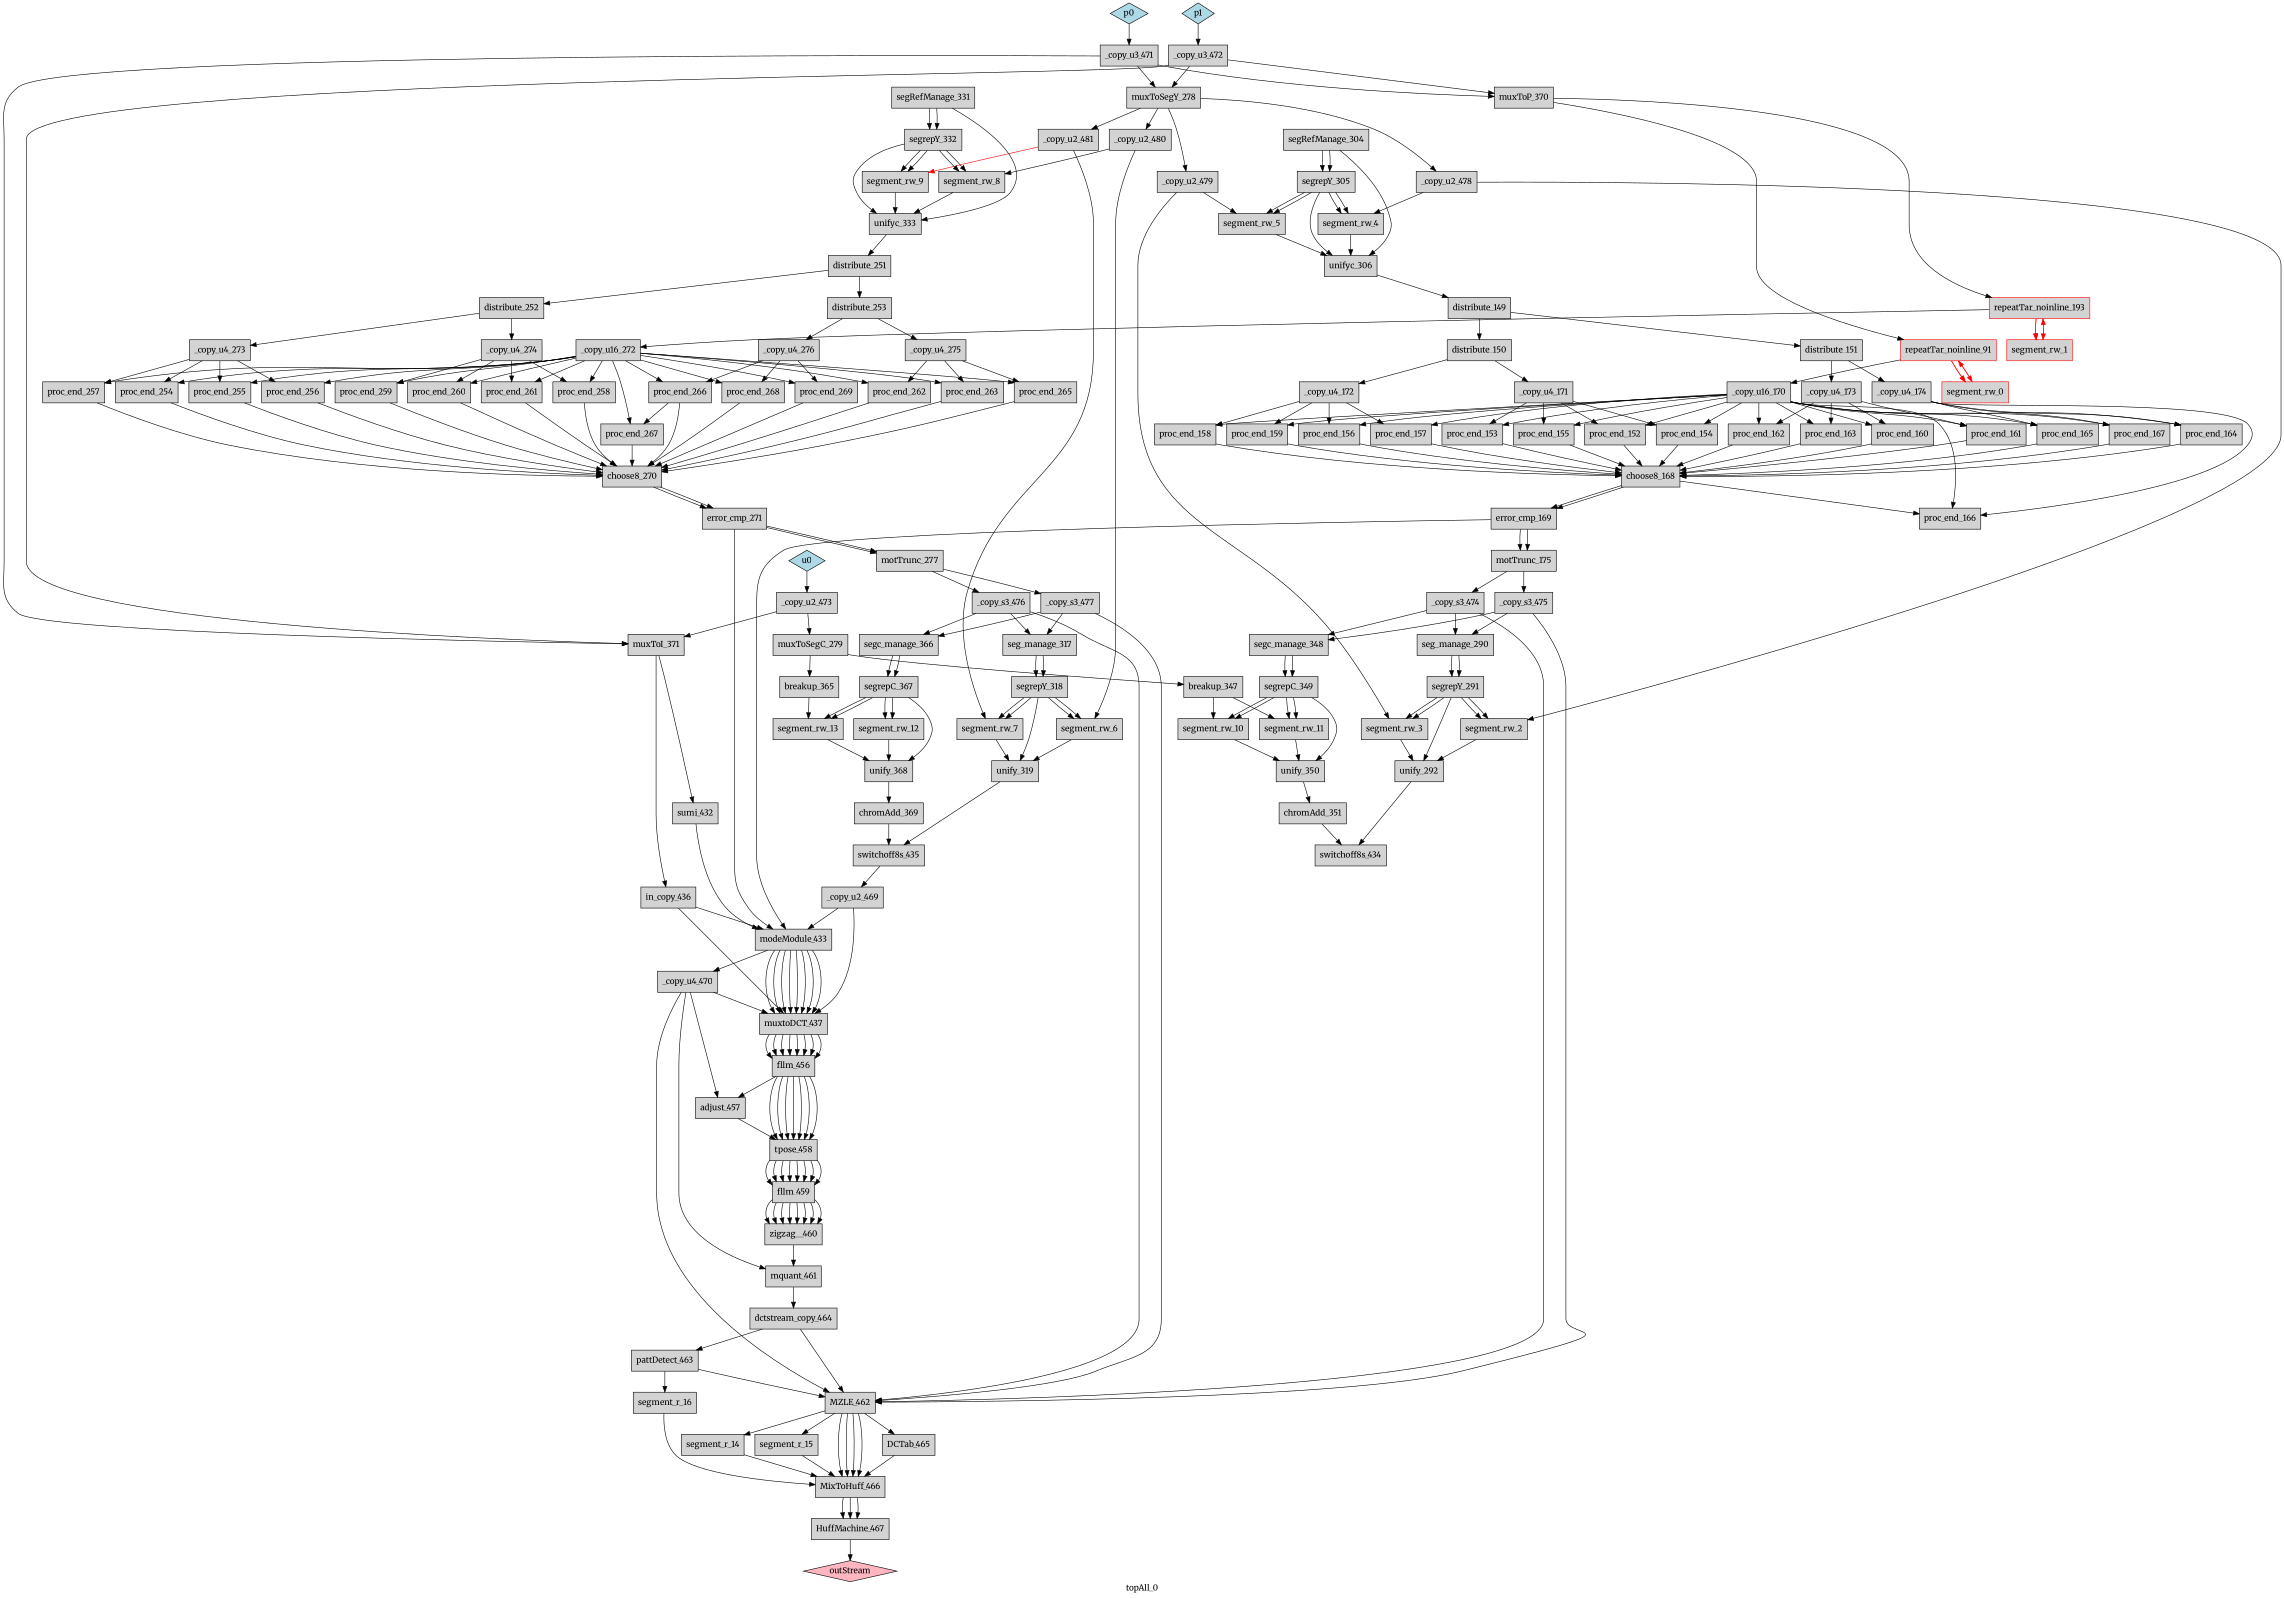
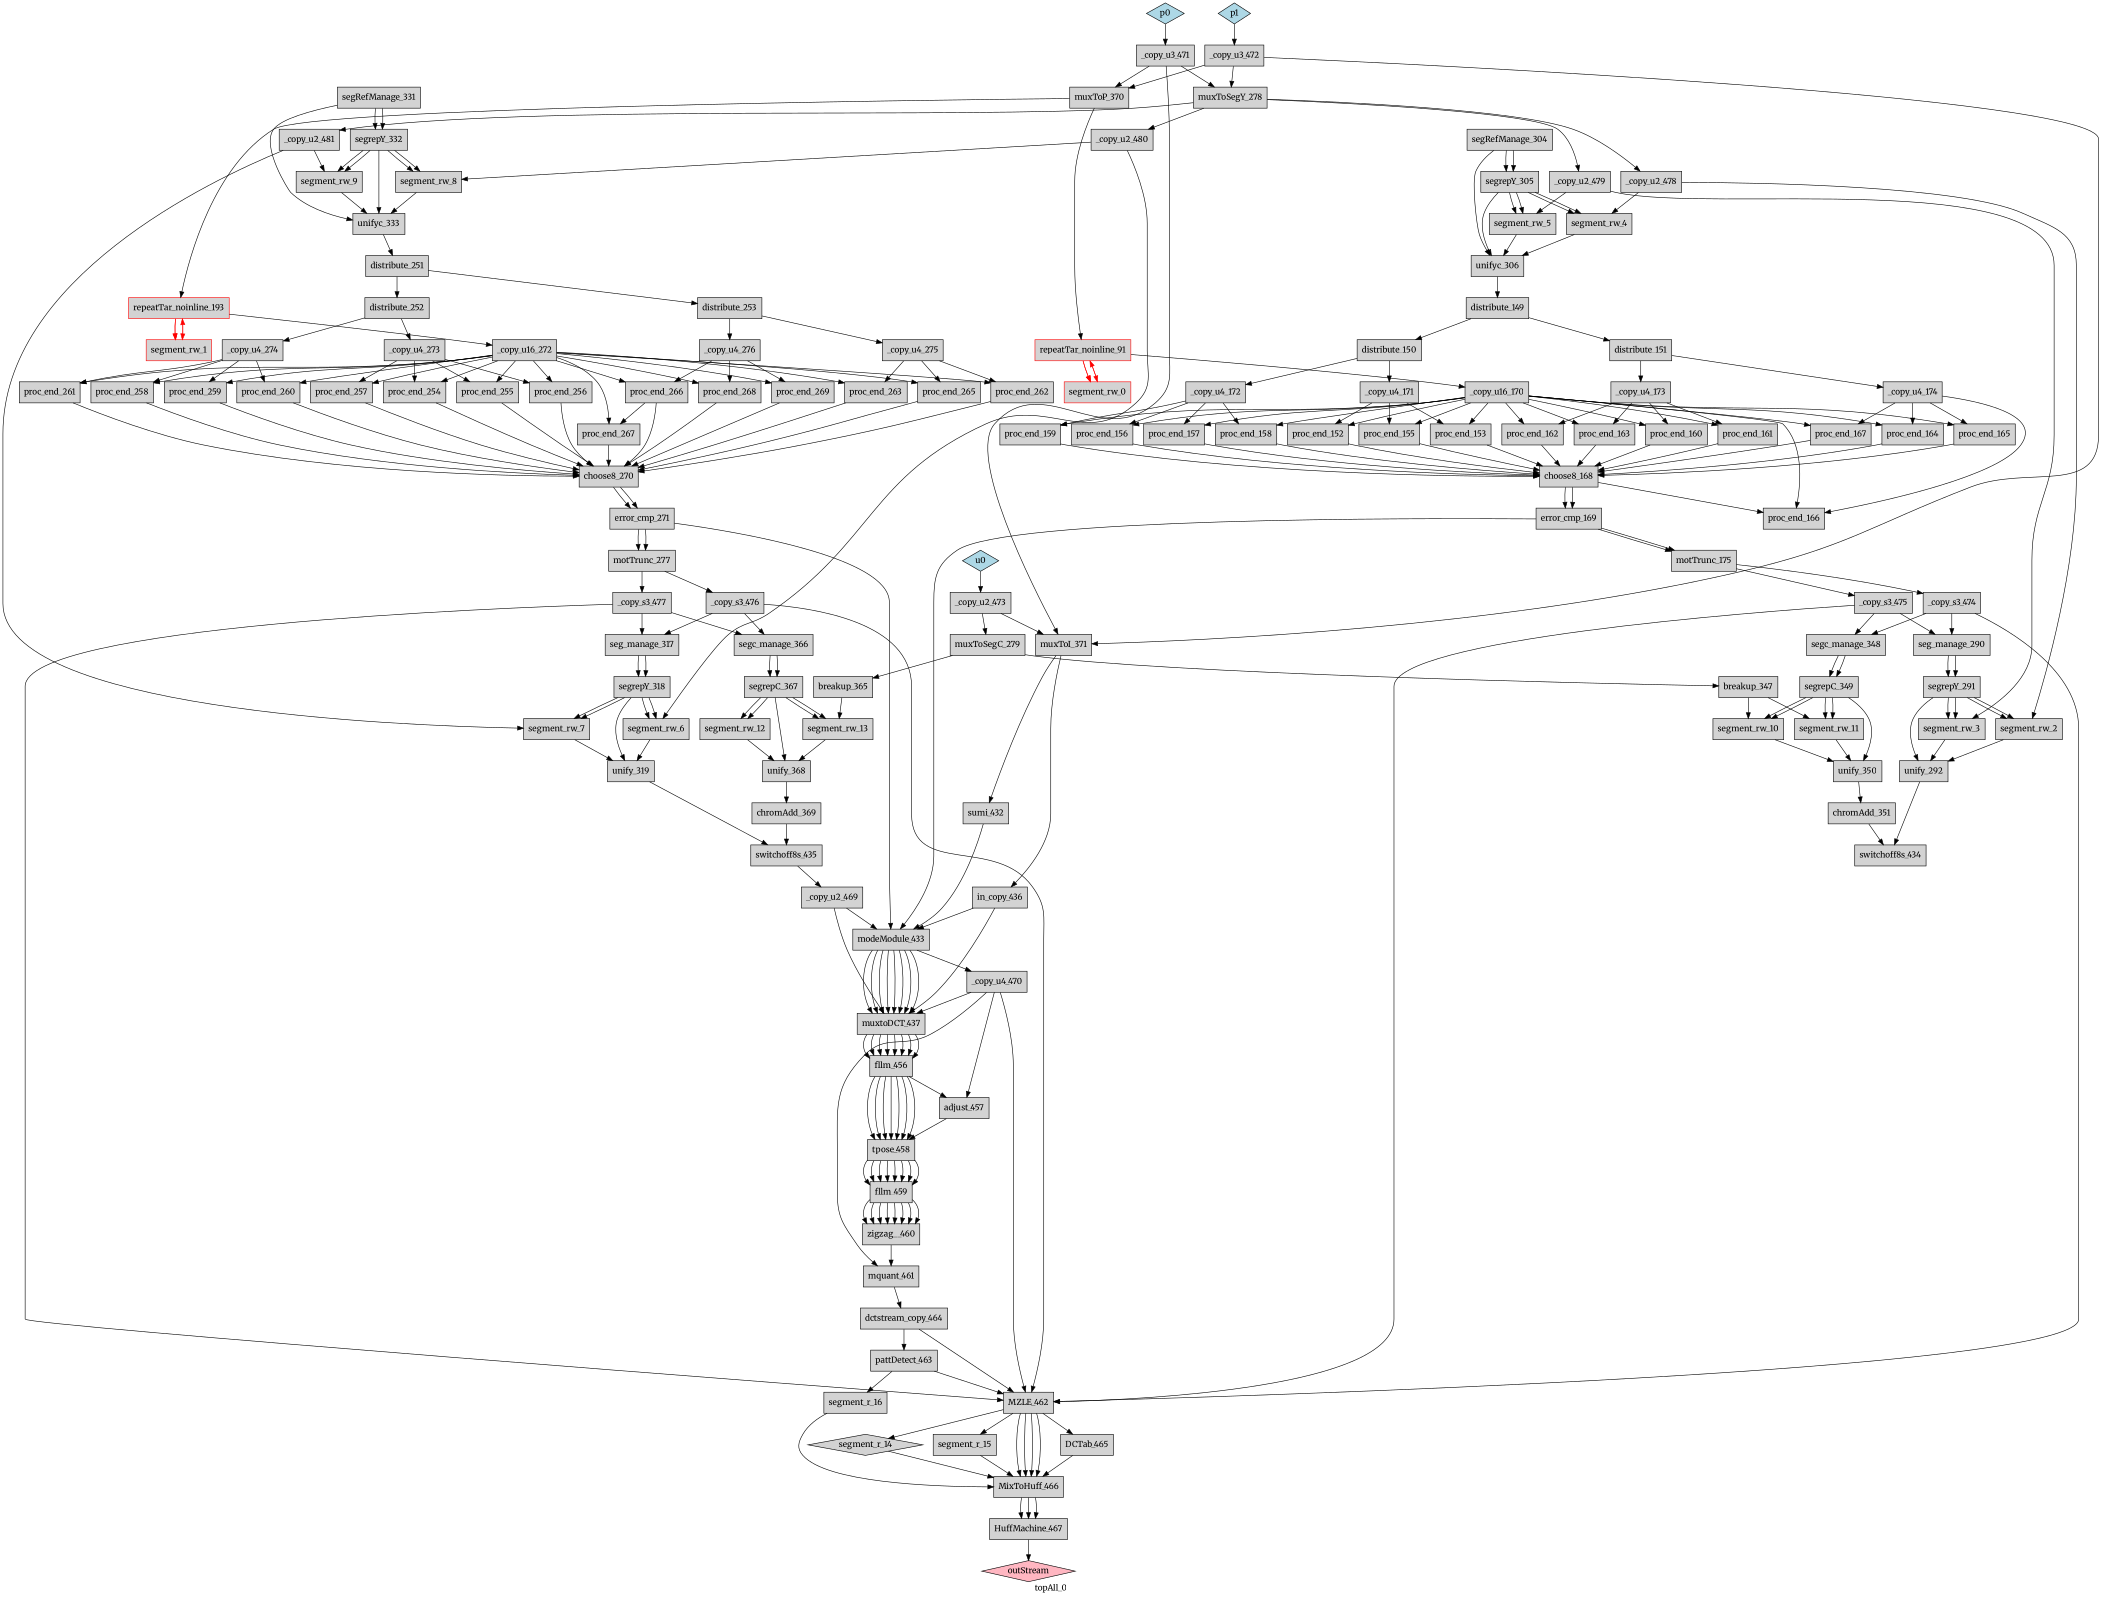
(986, 159) -> (318, 158)
(1687, 434) -> none
(713, 1445) -> (865, 1445)
